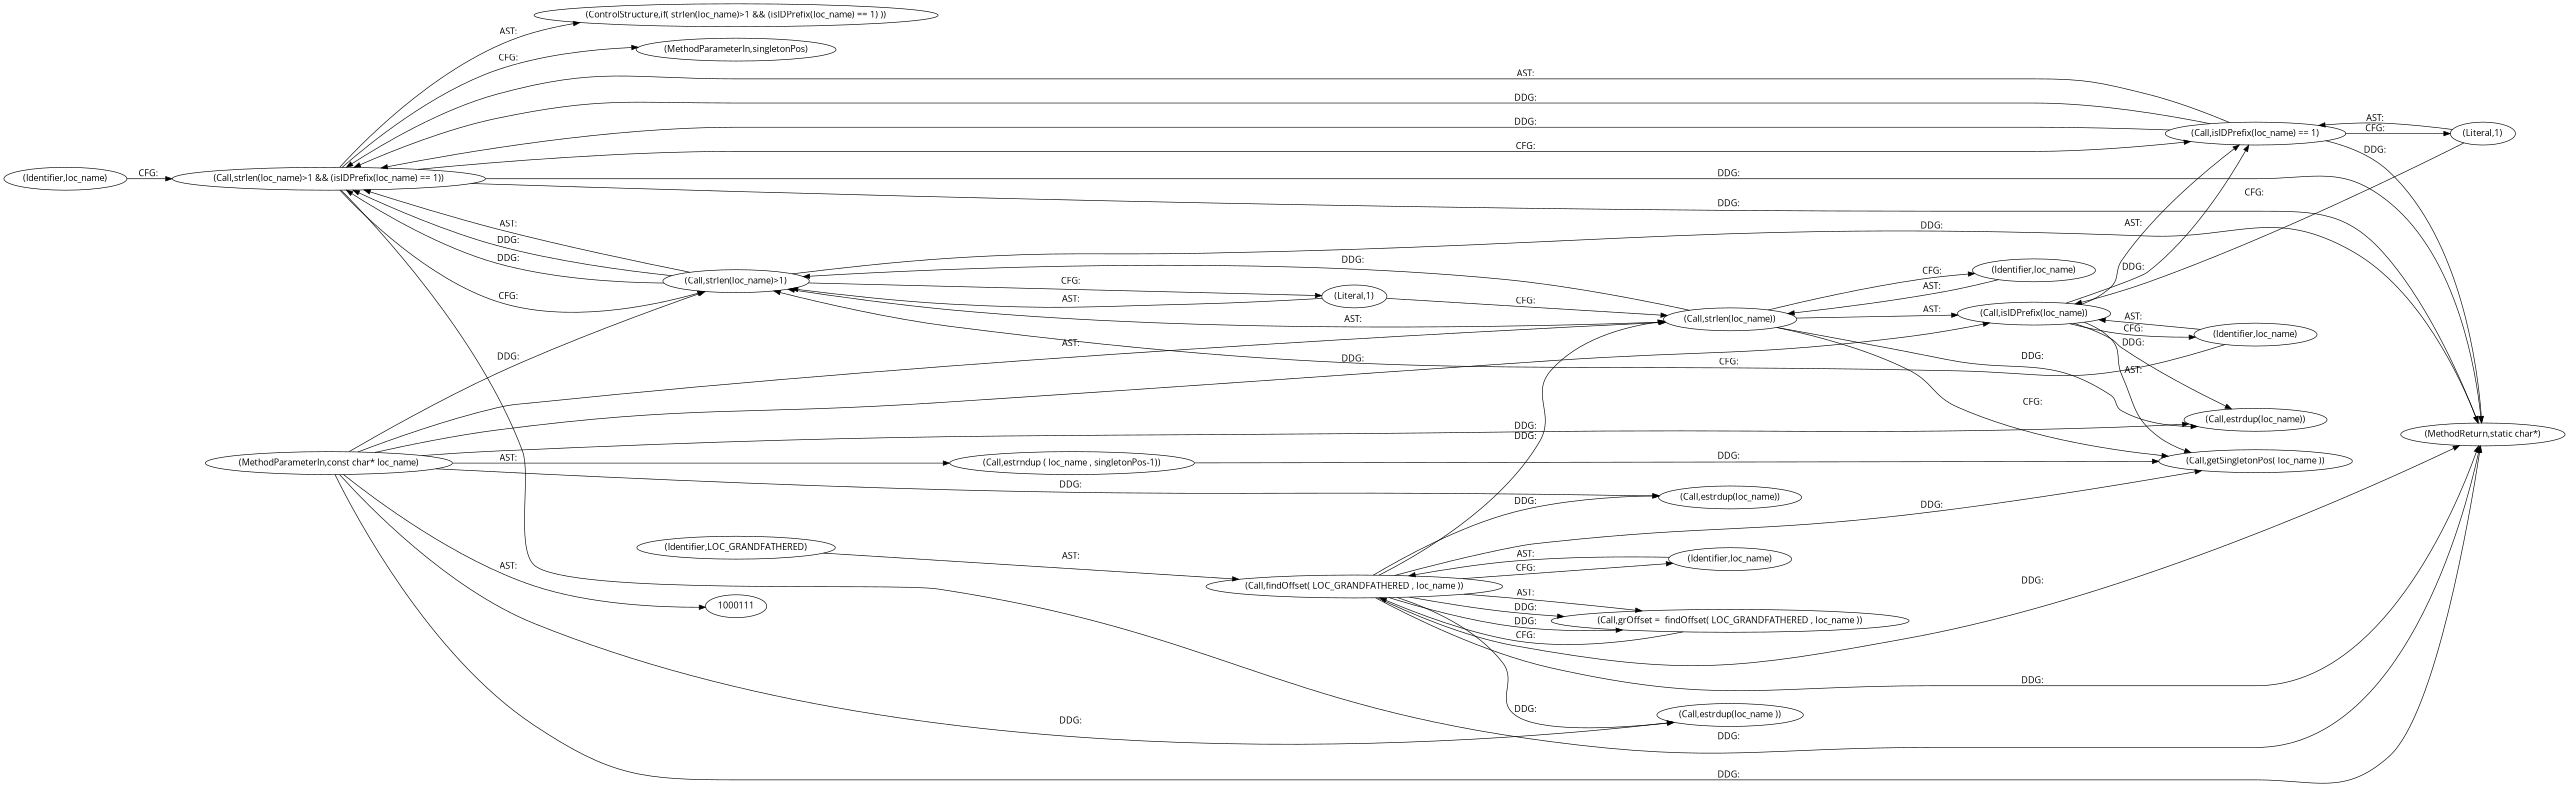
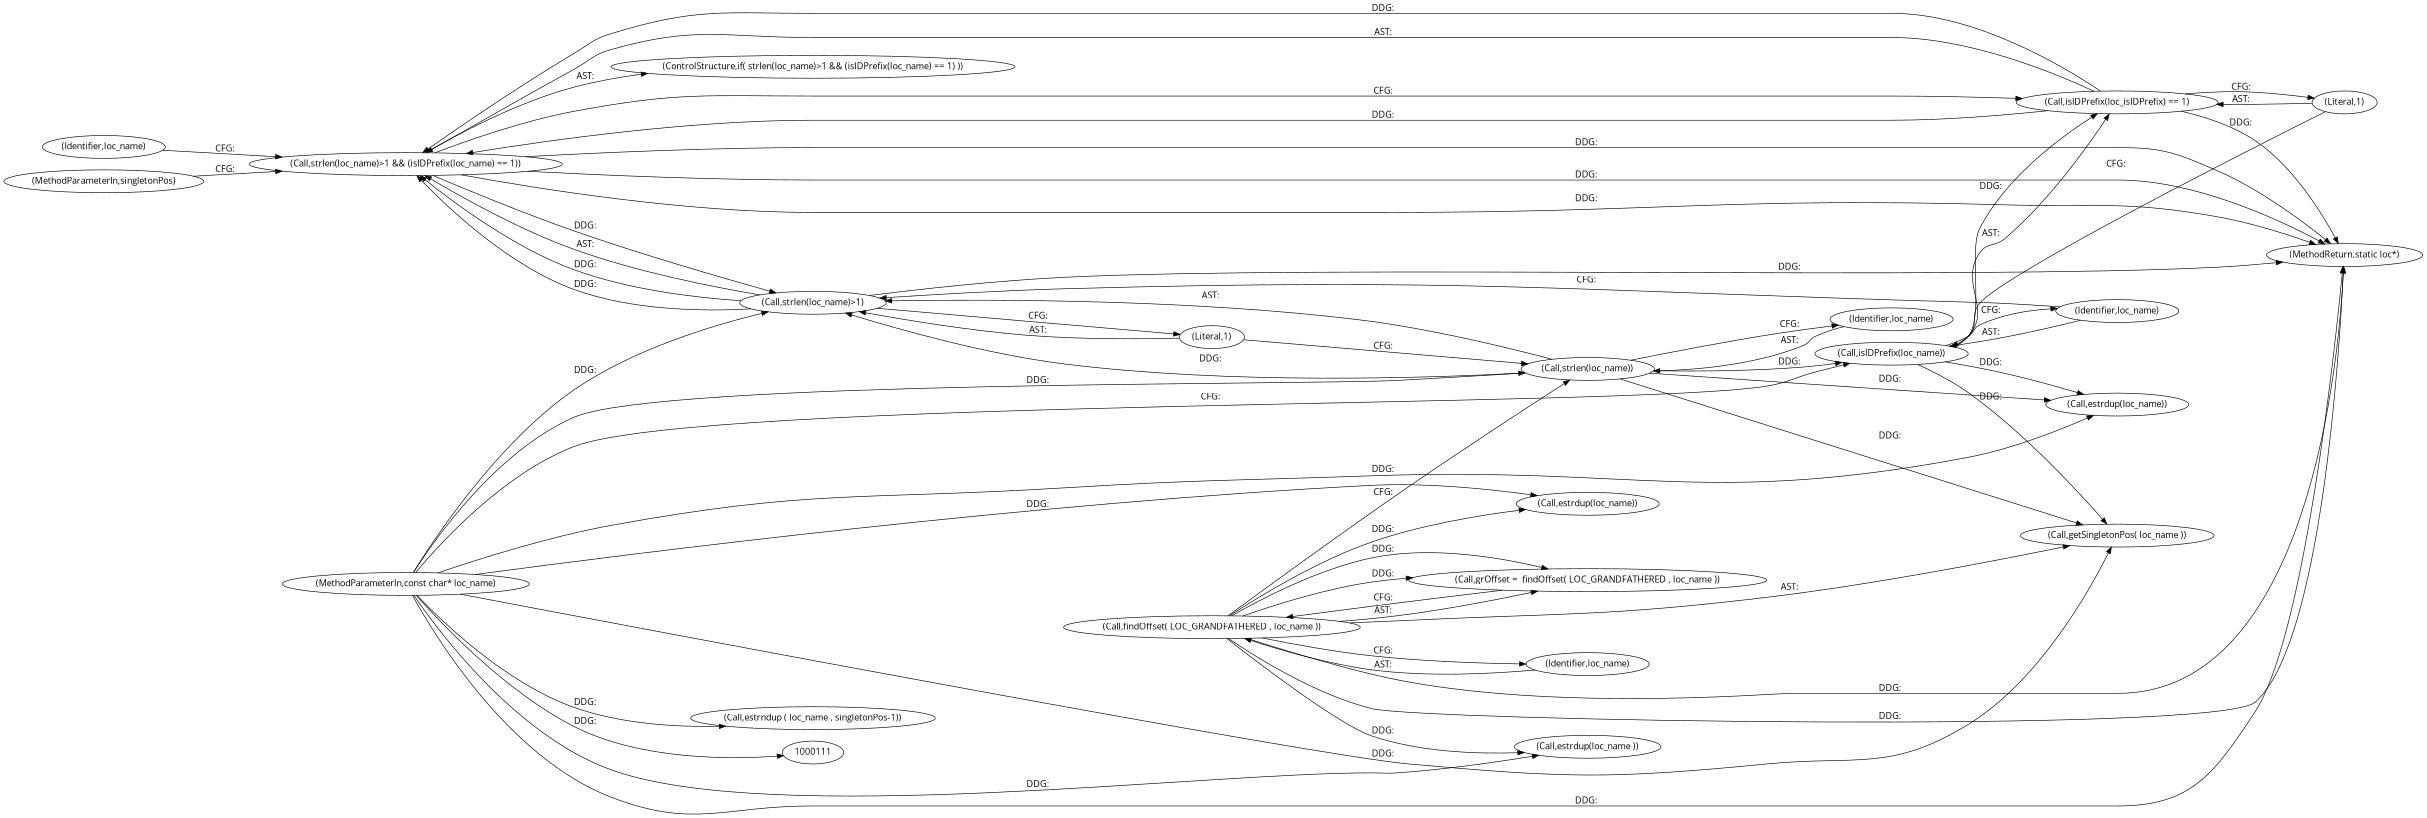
(475, 79) -> (235, 174)
(2256, 134) -> (2117, 102)
(510, 297) -> (587, 226)
(1933, 310) -> (1791, 362)
(1072, 344) -> (1039, 381)
(1354, 359) -> (1212, 397)
(2135, 371) -> (1992, 397)
(2034, 402) -> (1892, 436)
(2483, 434) -> (2345, 255)
(1527, 437) -> (1384, 493)
(510, 458) -> (587, 703)
(1673, 462) -> (1324, 752)
(1933, 505) -> (1791, 587)
(736, 548) -> none
(510, 566) -> (587, 722)
